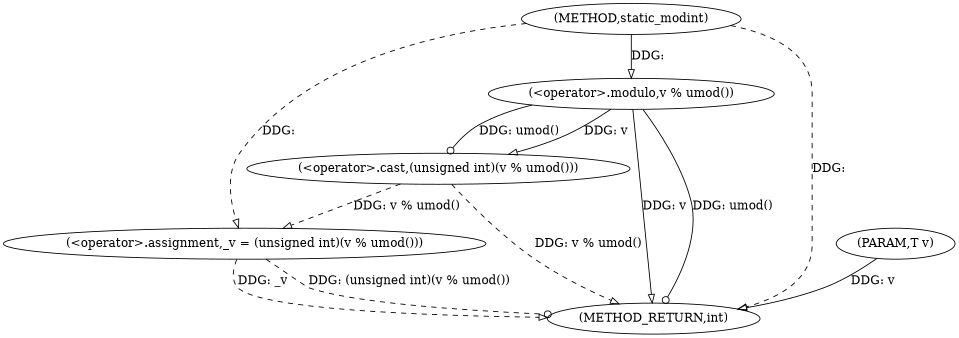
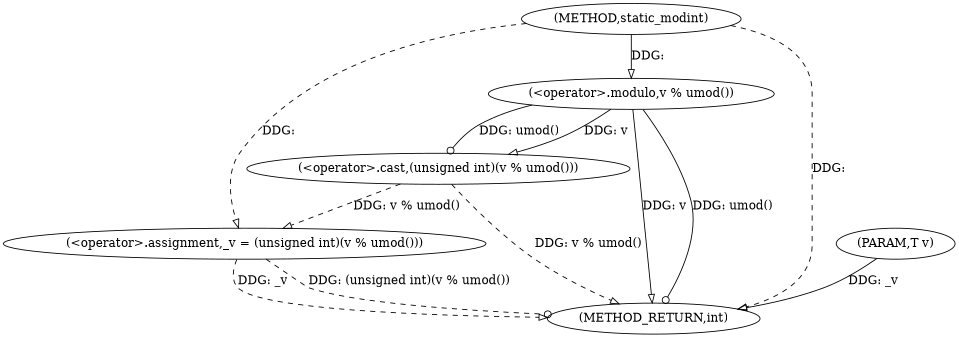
(873, 281) -> (873, 281)
